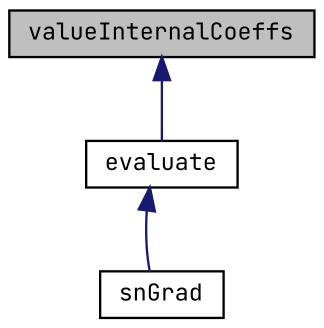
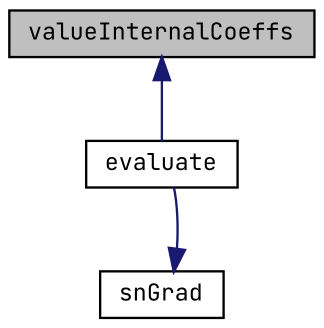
(146, 241) -> (177, 218)
